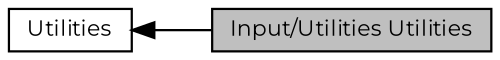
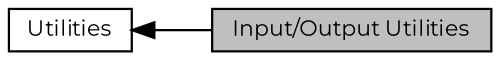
(352, 30) -> (352, 30)
